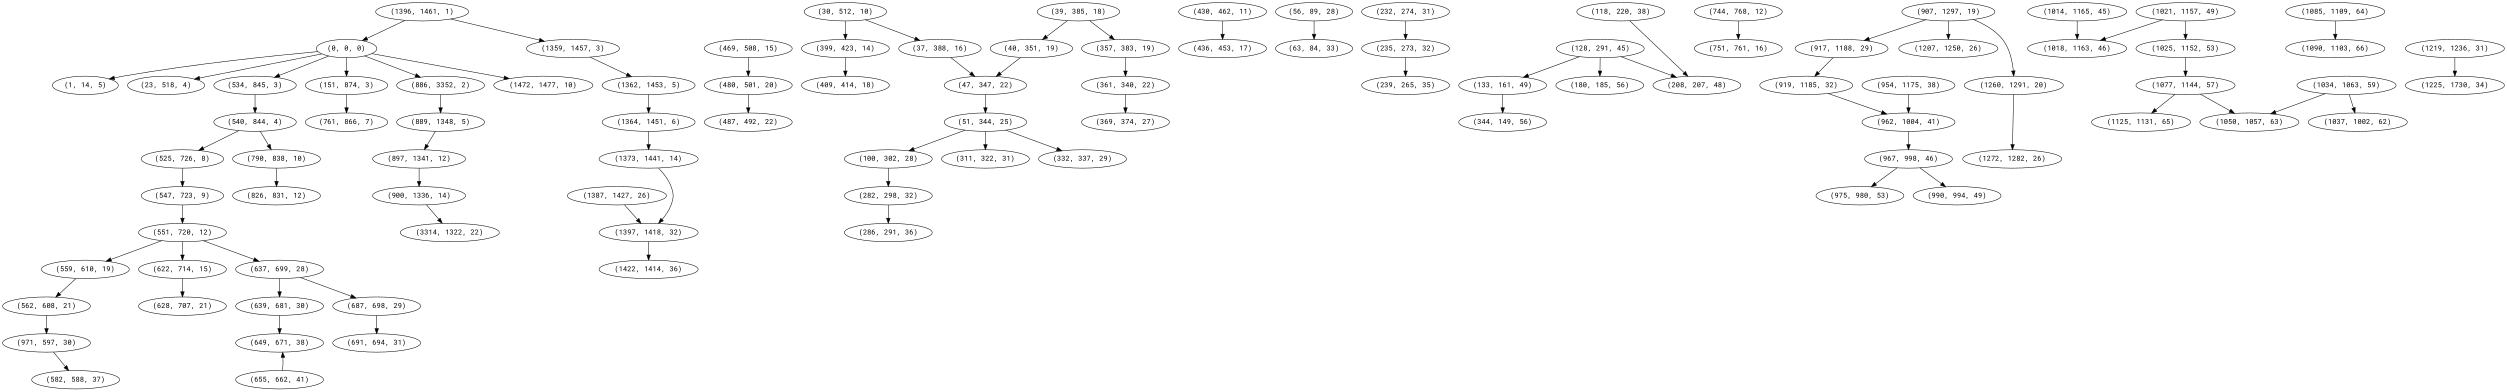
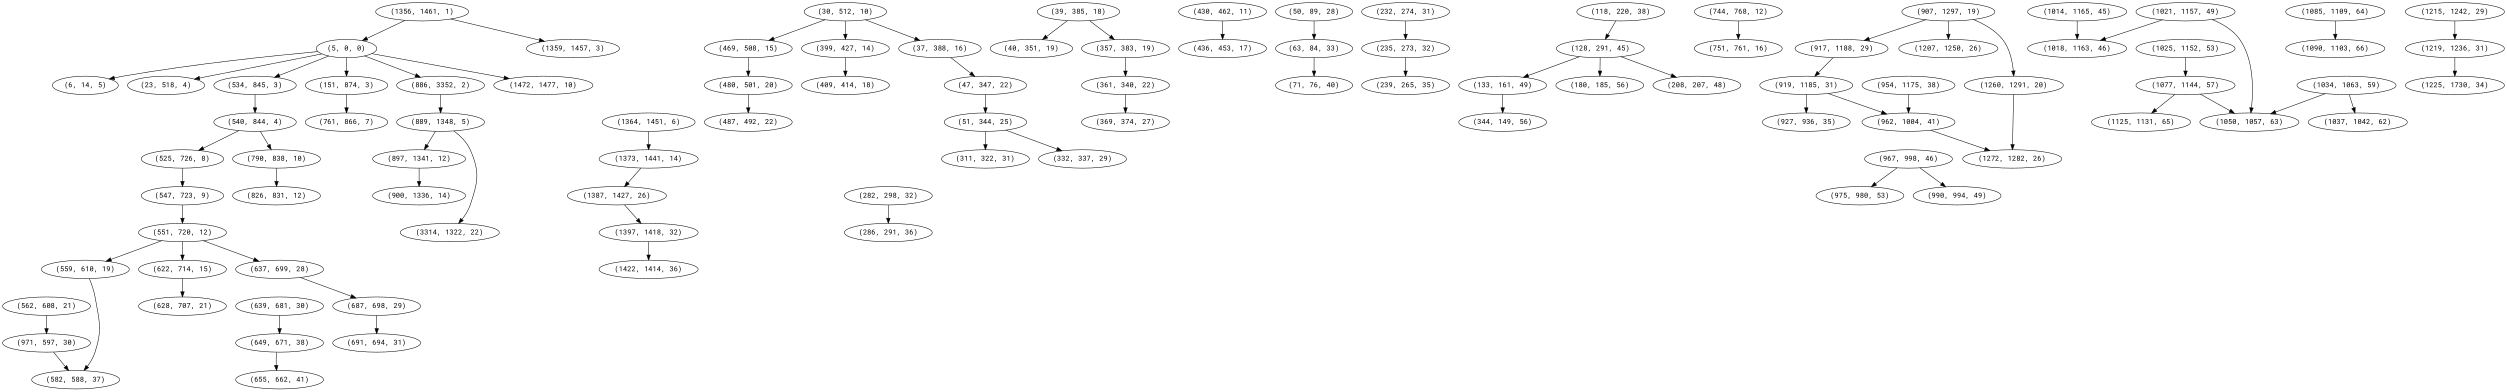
(422, 12) -> (422, 12)
(1314, 12) -> (1314, 12)
none -> (2455, 12)
(2186, 28) -> (2248, 56)
none -> (799, 29)
(1657, 47) -> (1612, 28)
(347, 49) -> (347, 49)
(845, 49) -> (845, 49)
(1010, 65) -> none
(85, 85) -> (85, 85)
(649, 85) -> none
none -> (1314, 85)
(1806, 85) -> (1806, 85)
none -> (1806, 122)
(2358, 122) -> (2358, 122)
(1908, 138) -> (1958, 140)
(888, 159) -> none
(673, 193) -> (634, 175)
(433, 212) -> (477, 173)
(280, 285) -> none
(68, 286) -> (99, 323)
(283, 364) -> (276, 359)
